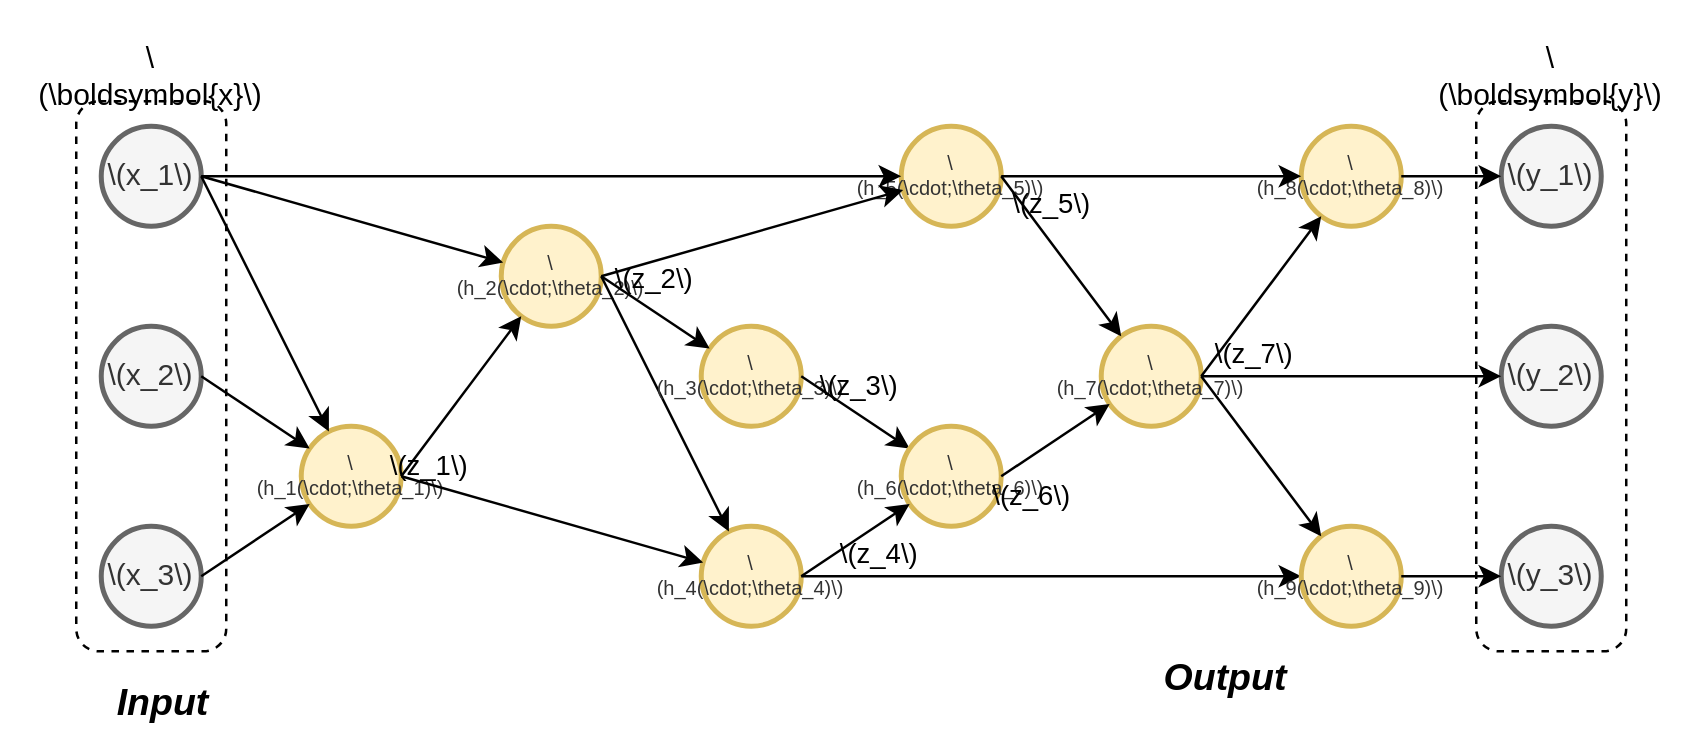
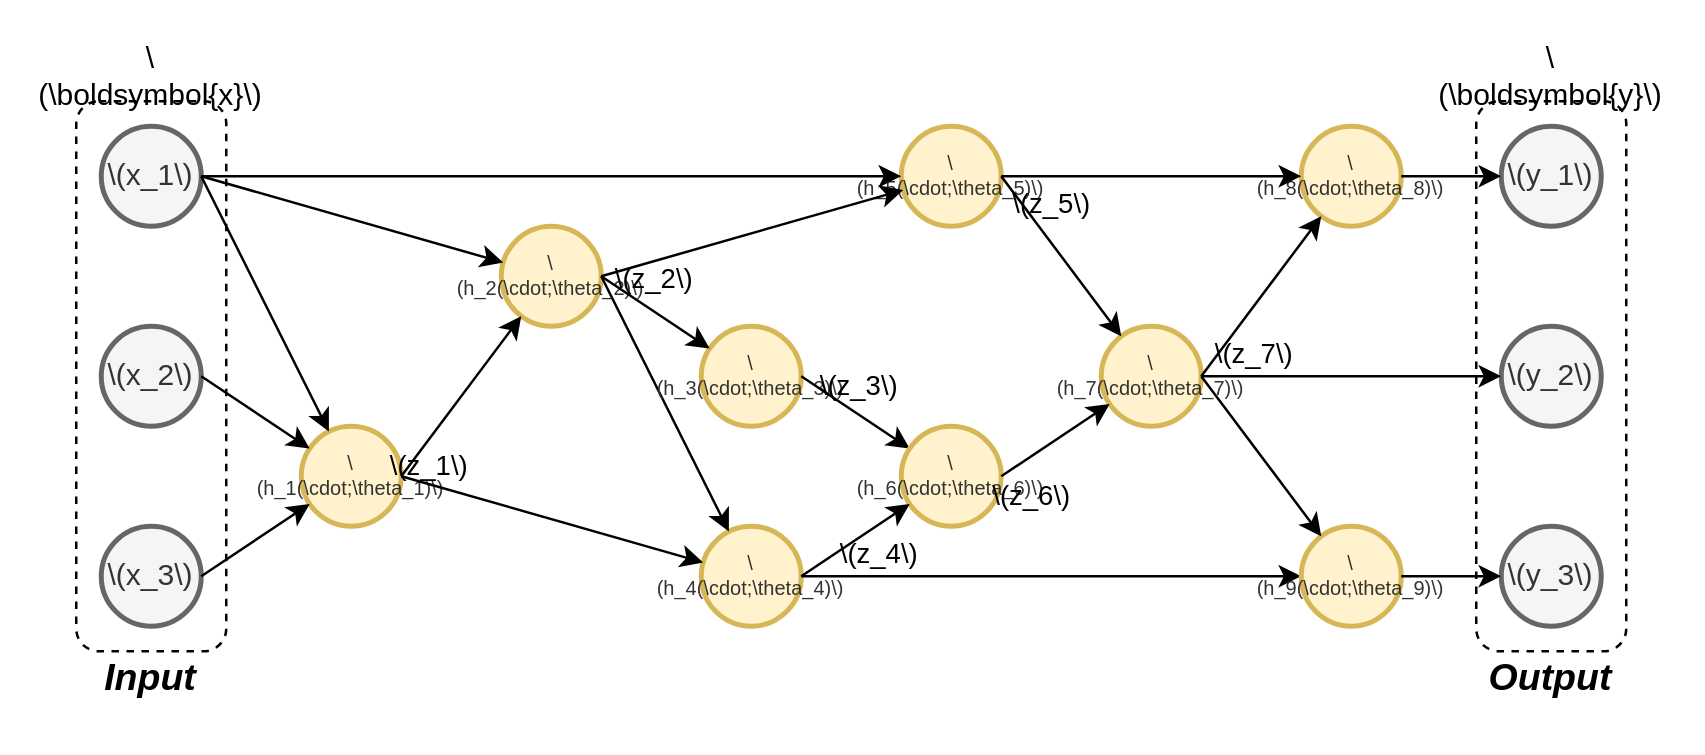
(1226, 676) -> (1551, 676)
(164, 701) -> (151, 676)
